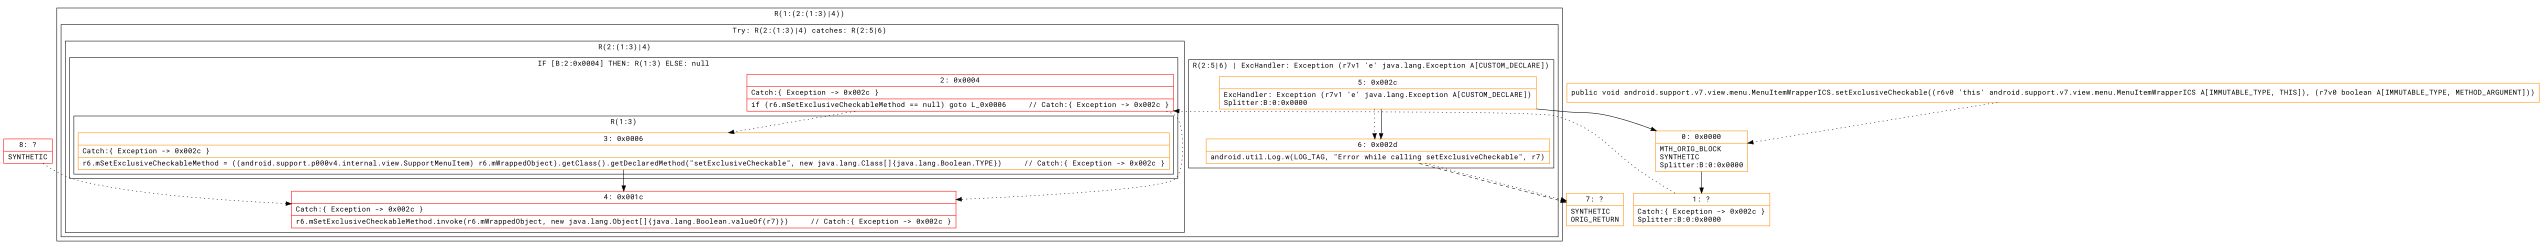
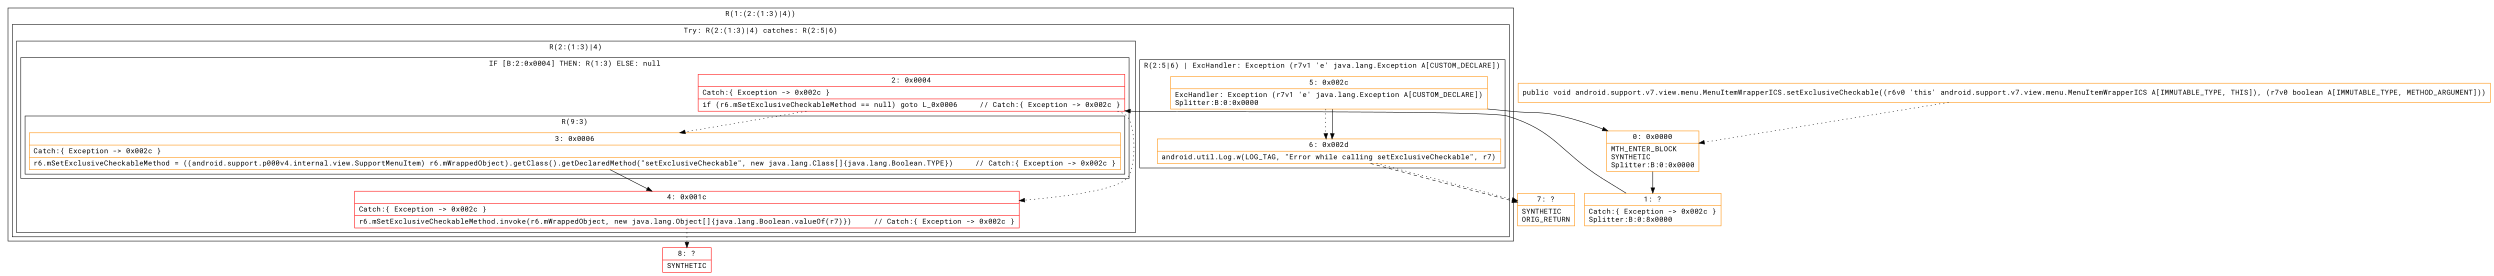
(1439, 112) -> (1390, 112)
(624, 122) -> (575, 122)
(1691, 149) -> (1644, 149)
(162, 194) -> (687, 235)
(1679, 219) -> (1631, 219)
